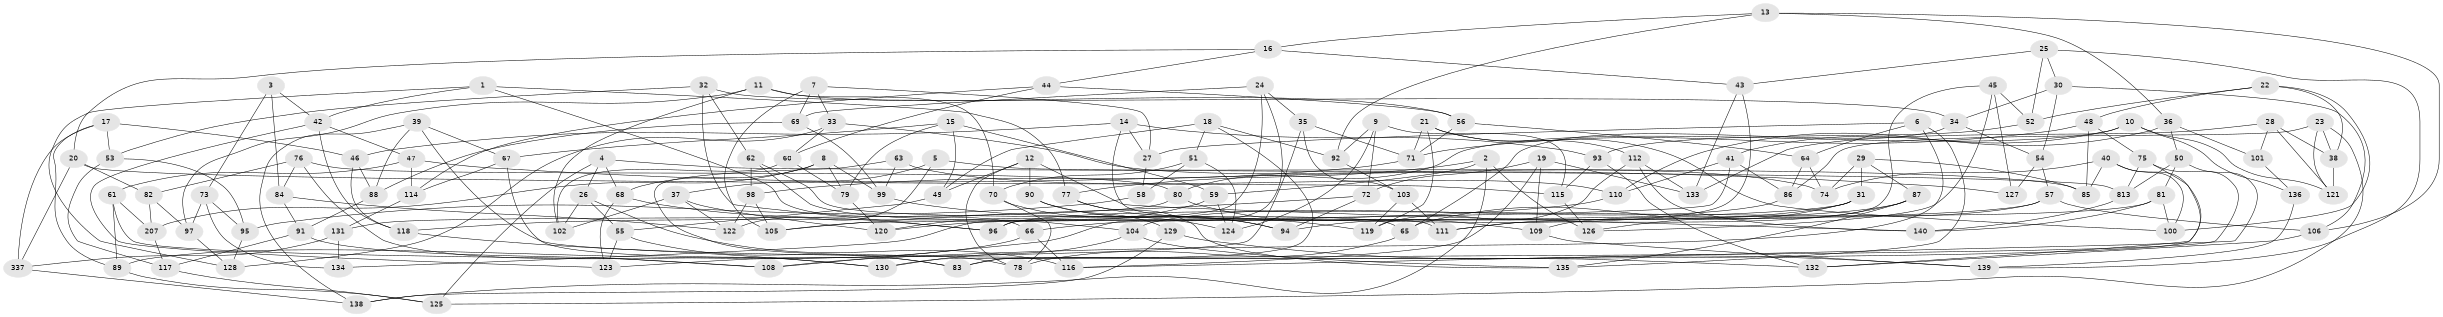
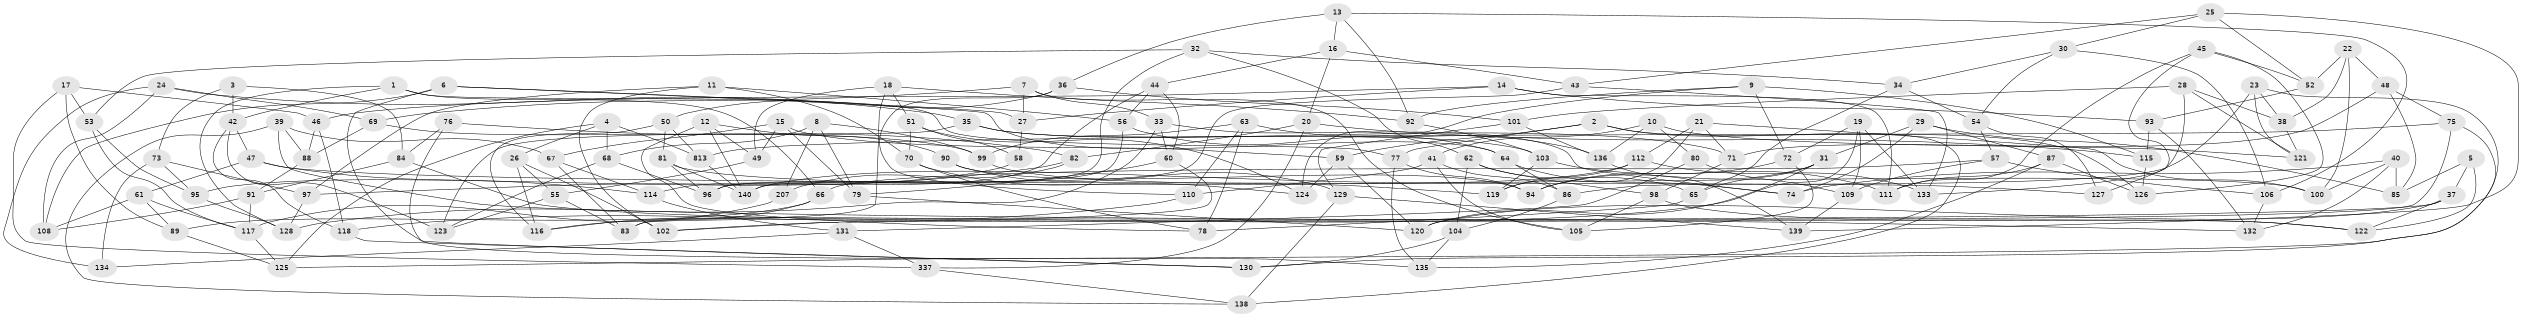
none -> (1424, 136)
none -> (1390, 139)
(1435, 142) -> (953, 182)
(675, 173) -> none
(132, 213) -> (187, 213)
